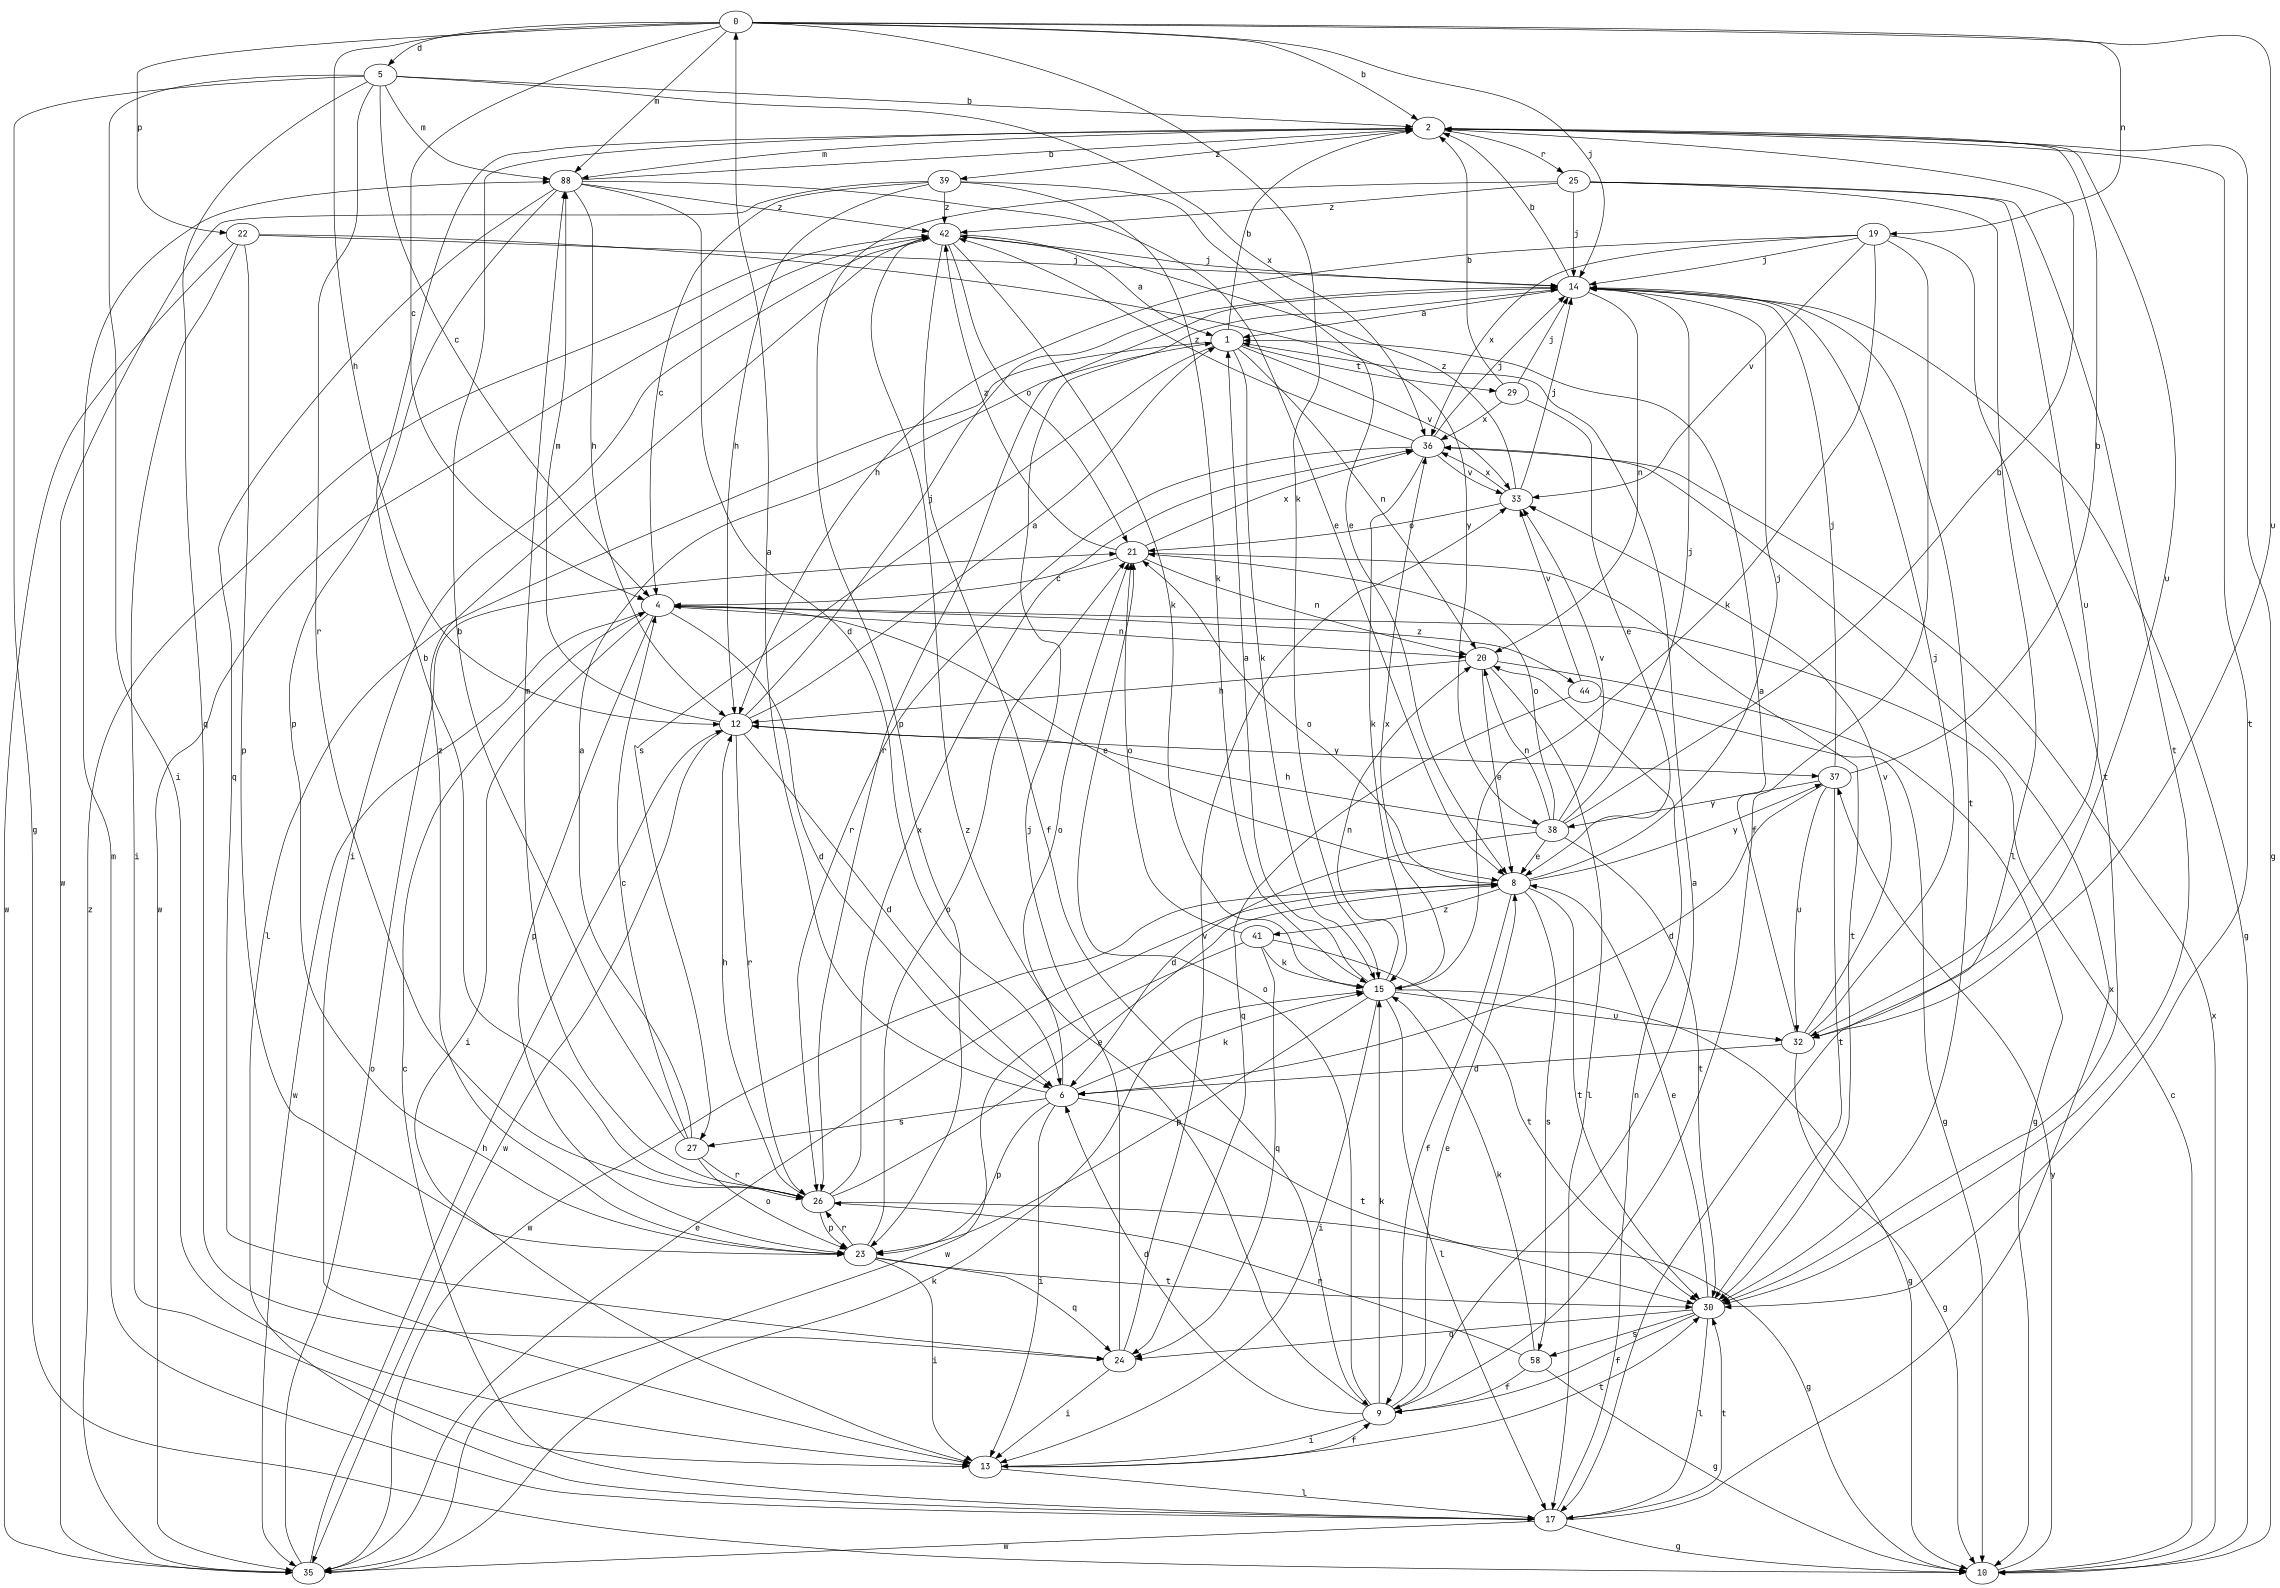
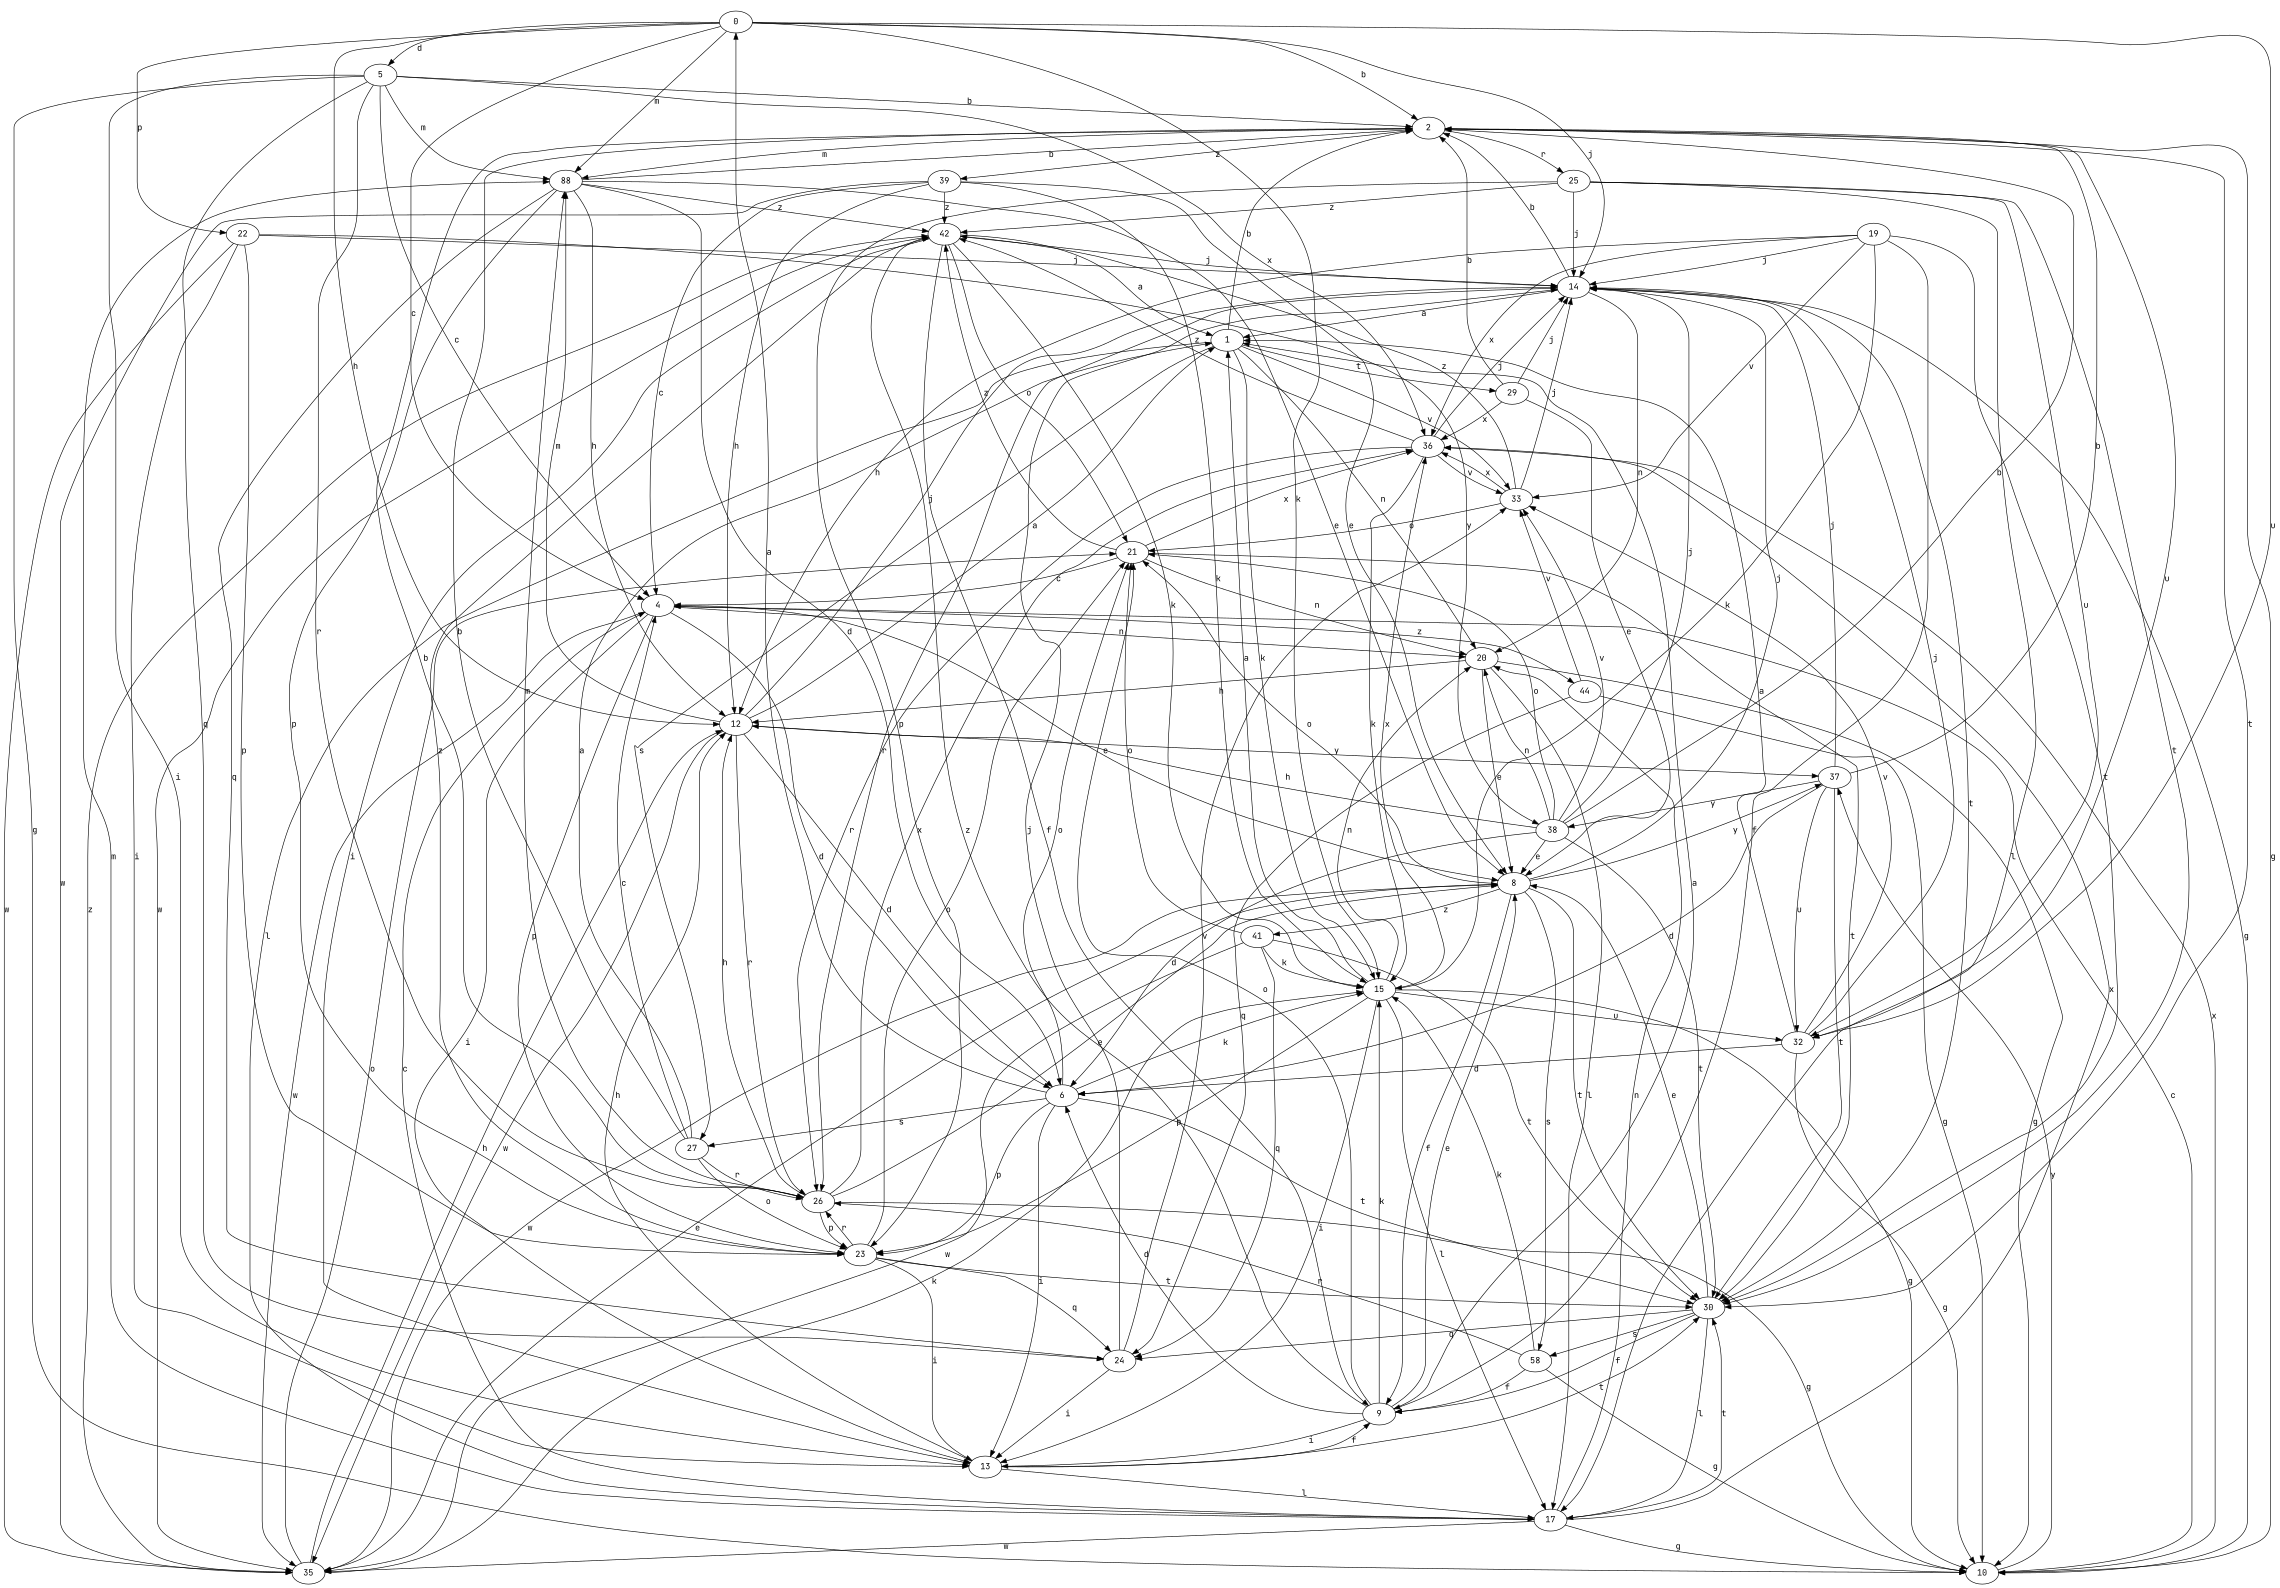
(1613, 29) -> none
none -> (619, 1200)
